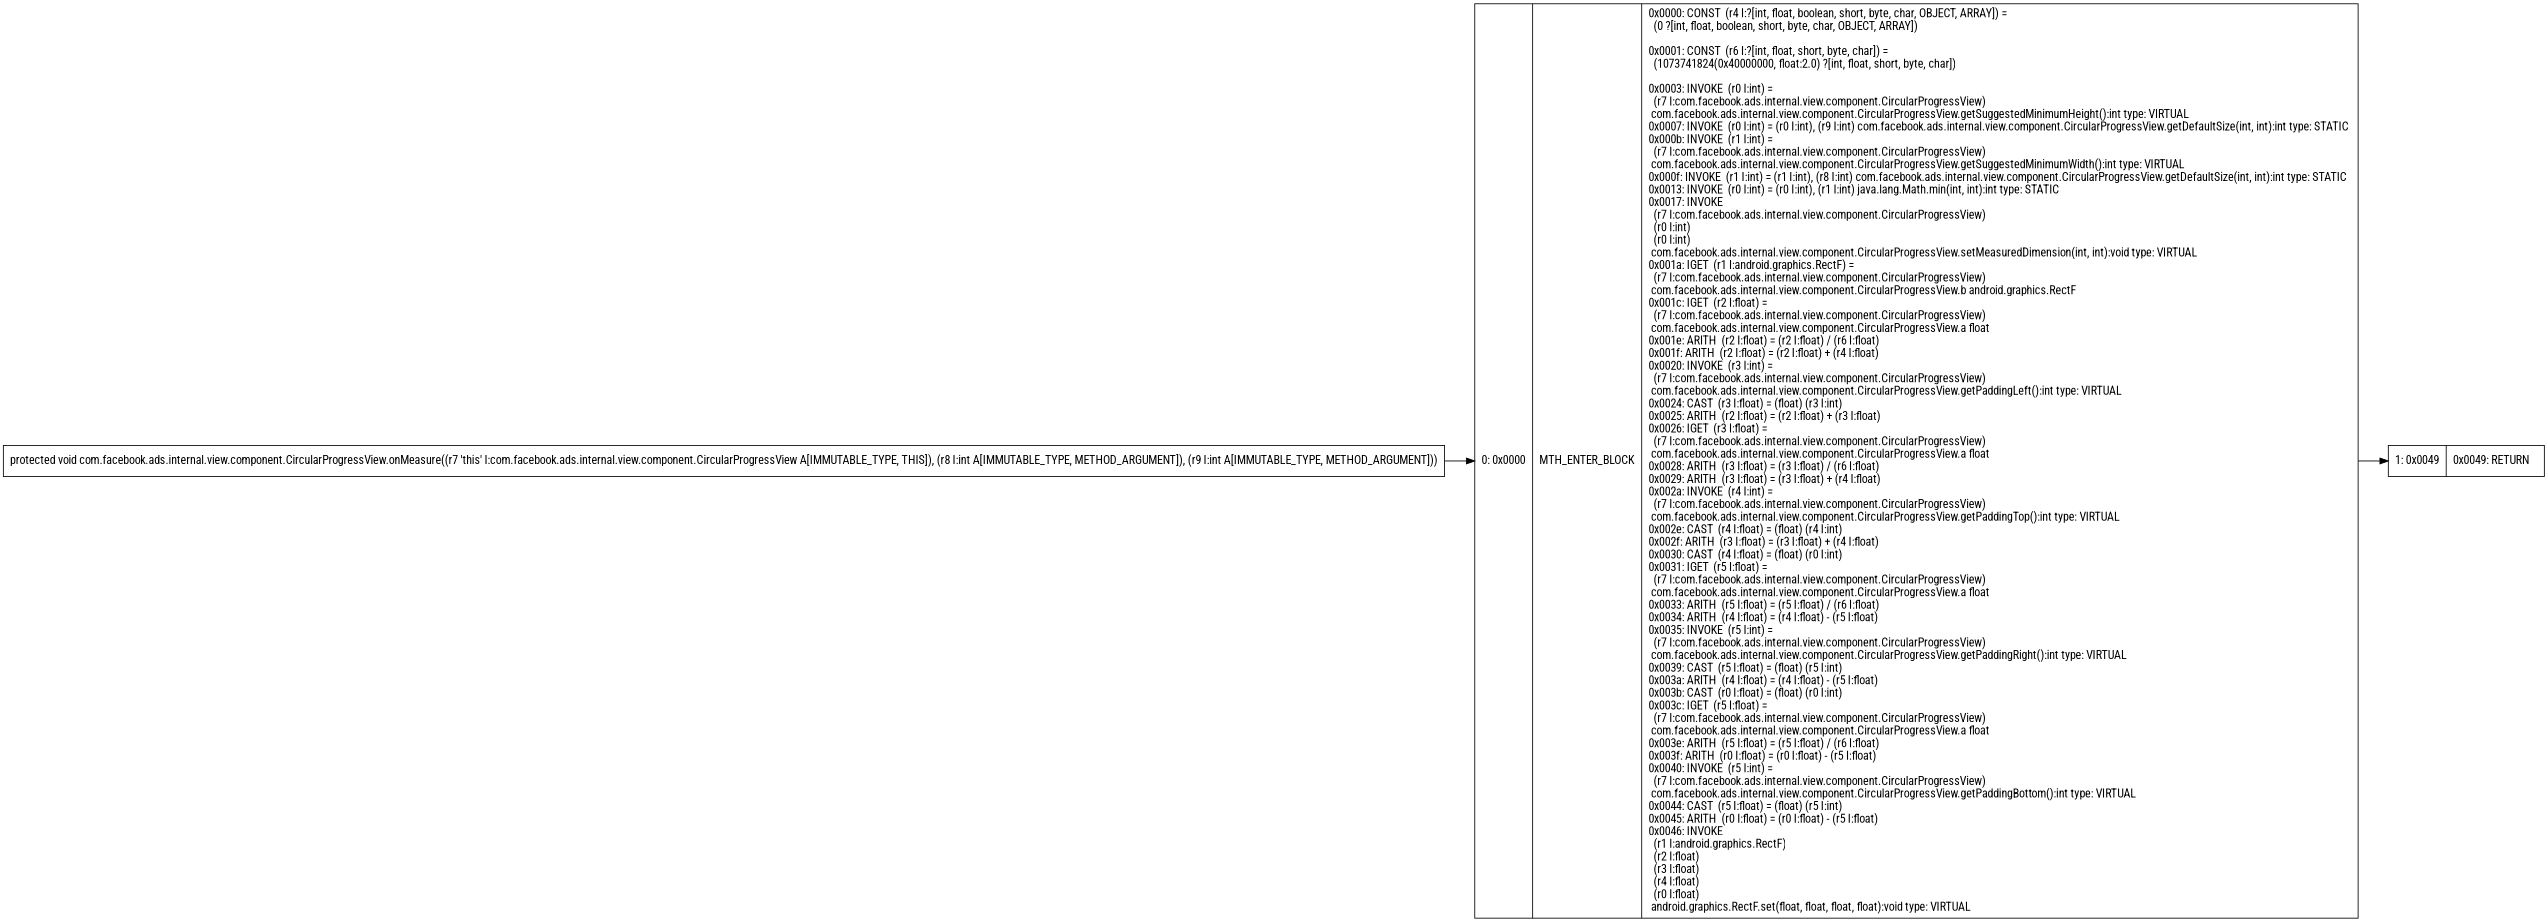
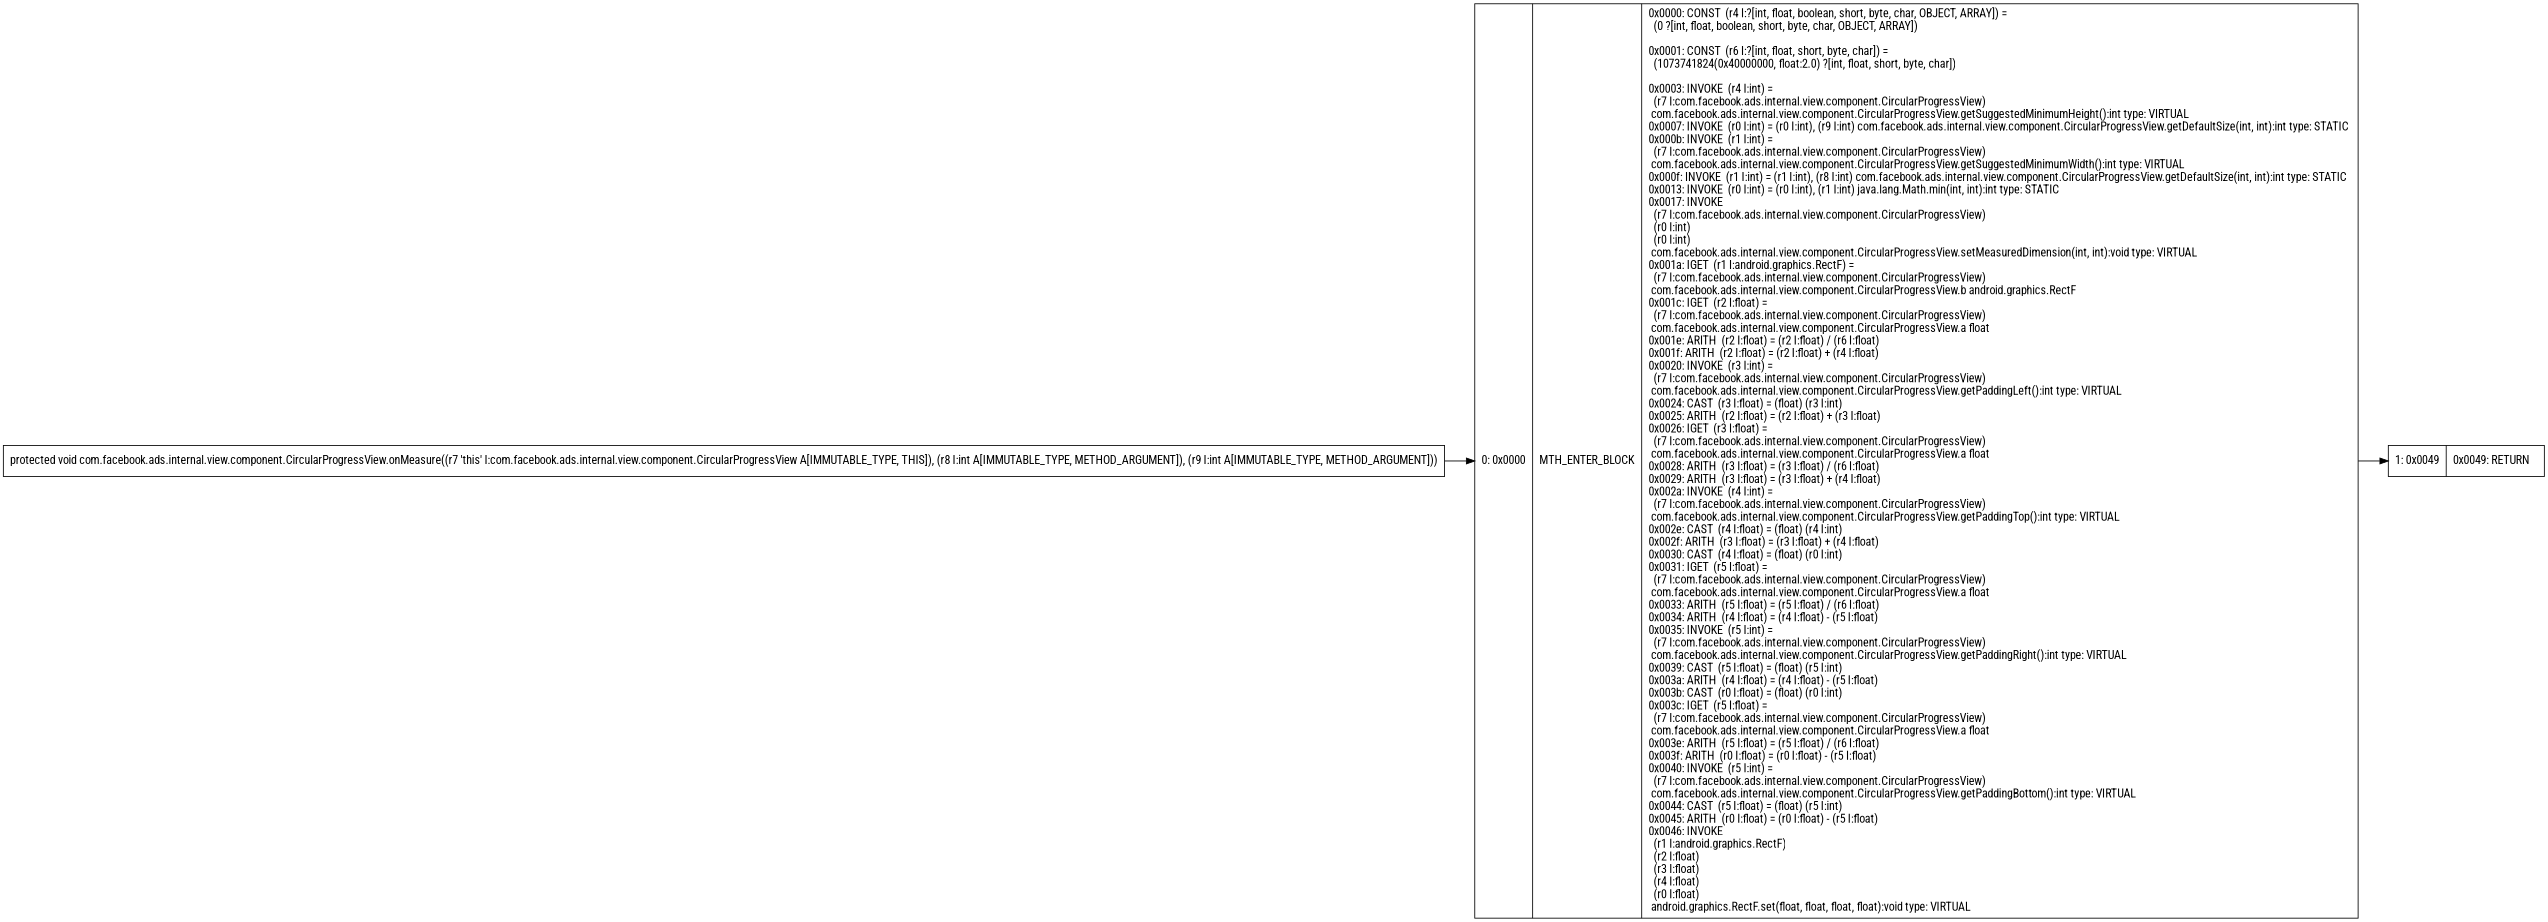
(1712, 89) -> (1712, 89)
